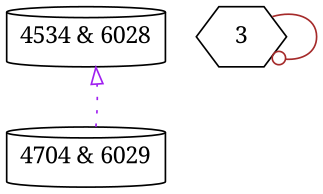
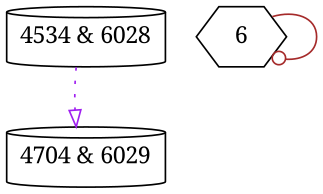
(241, 37) -> (241, 37)
(97, 105) -> (75, 89)
